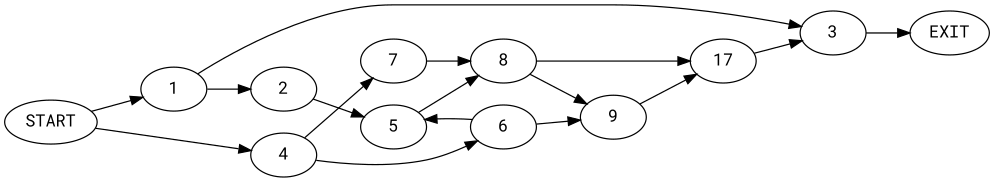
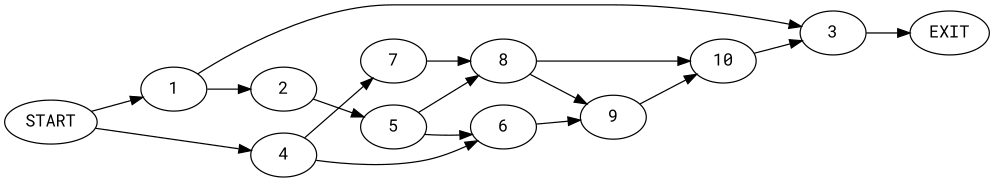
(723, 61) -> (723, 61)
(455, 119) -> (442, 135)
